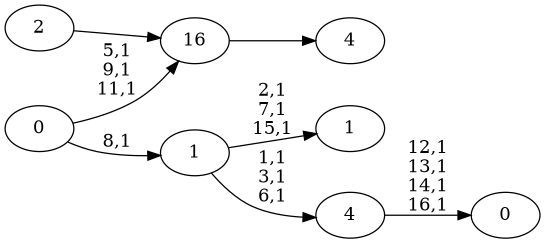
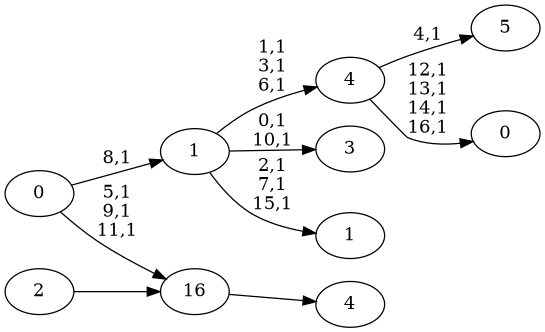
none -> (506, 28)
none -> (350, 149)
